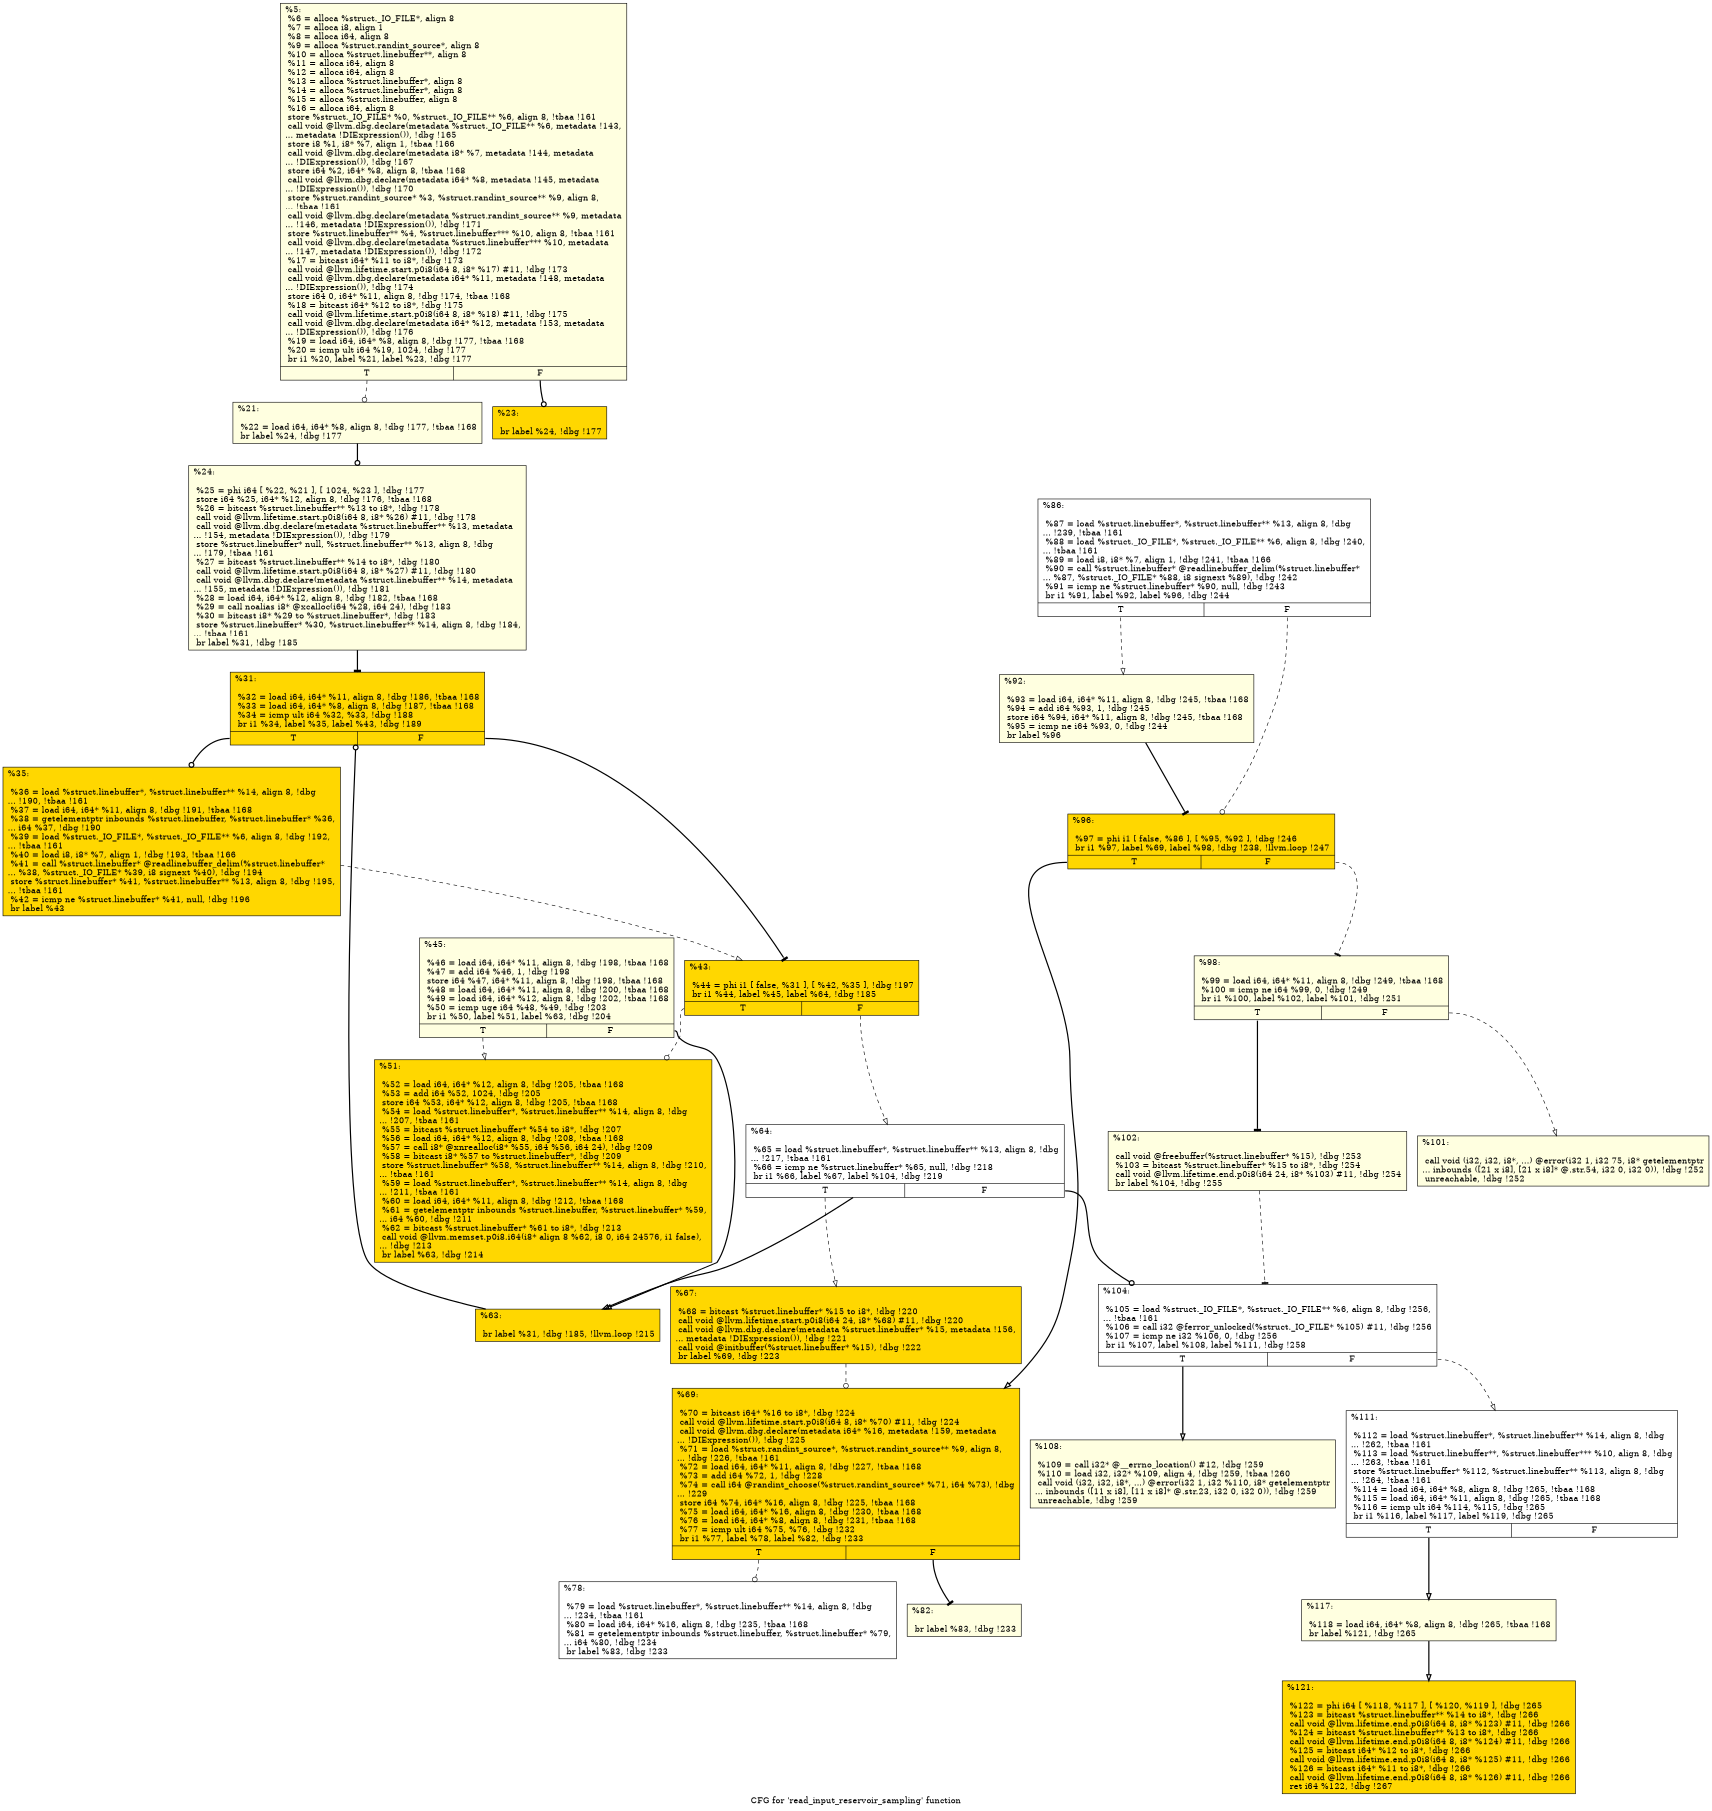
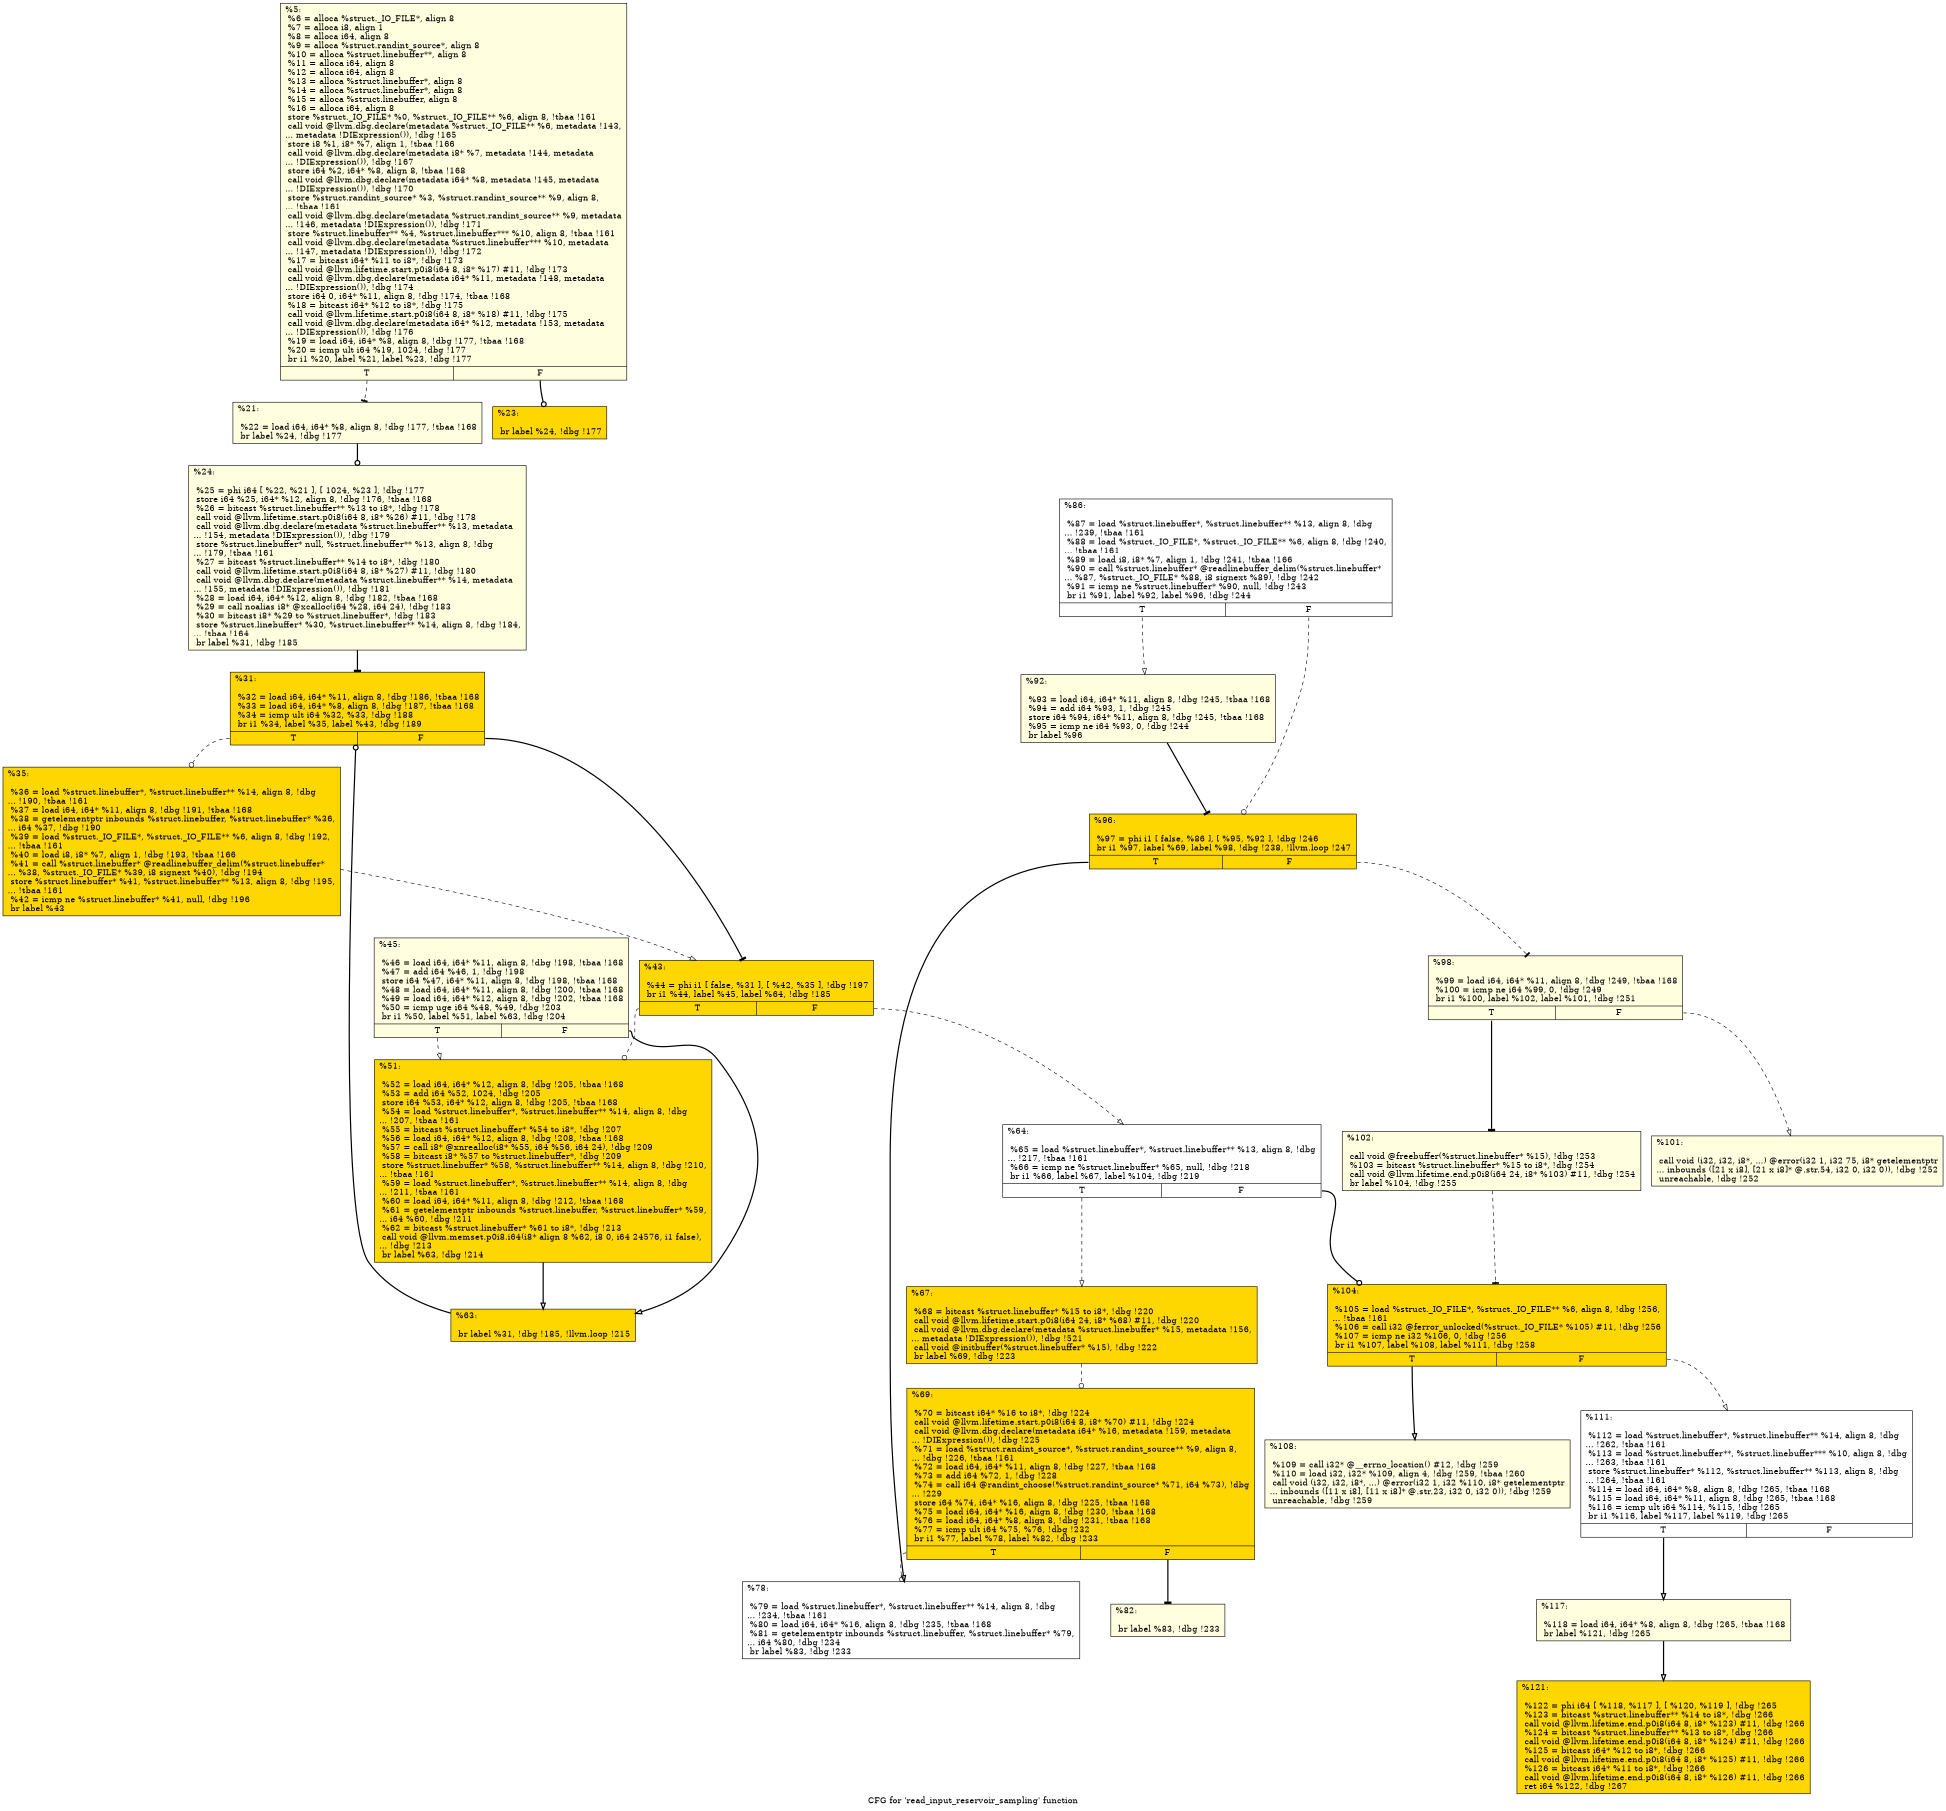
(366, 389) -> (366, 390)
(222, 634) -> (222, 634)
(208, 746) -> (208, 746)
(1073, 1117) -> (890, 1165)
(736, 1263) -> (543, 1283)
(1268, 1325) -> (1497, 1325)
(761, 1339) -> (997, 1339)
